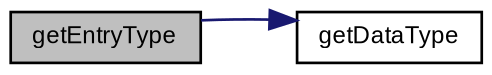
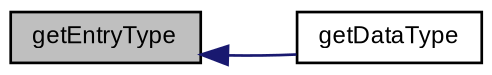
(235, 19) -> (262, 55)
